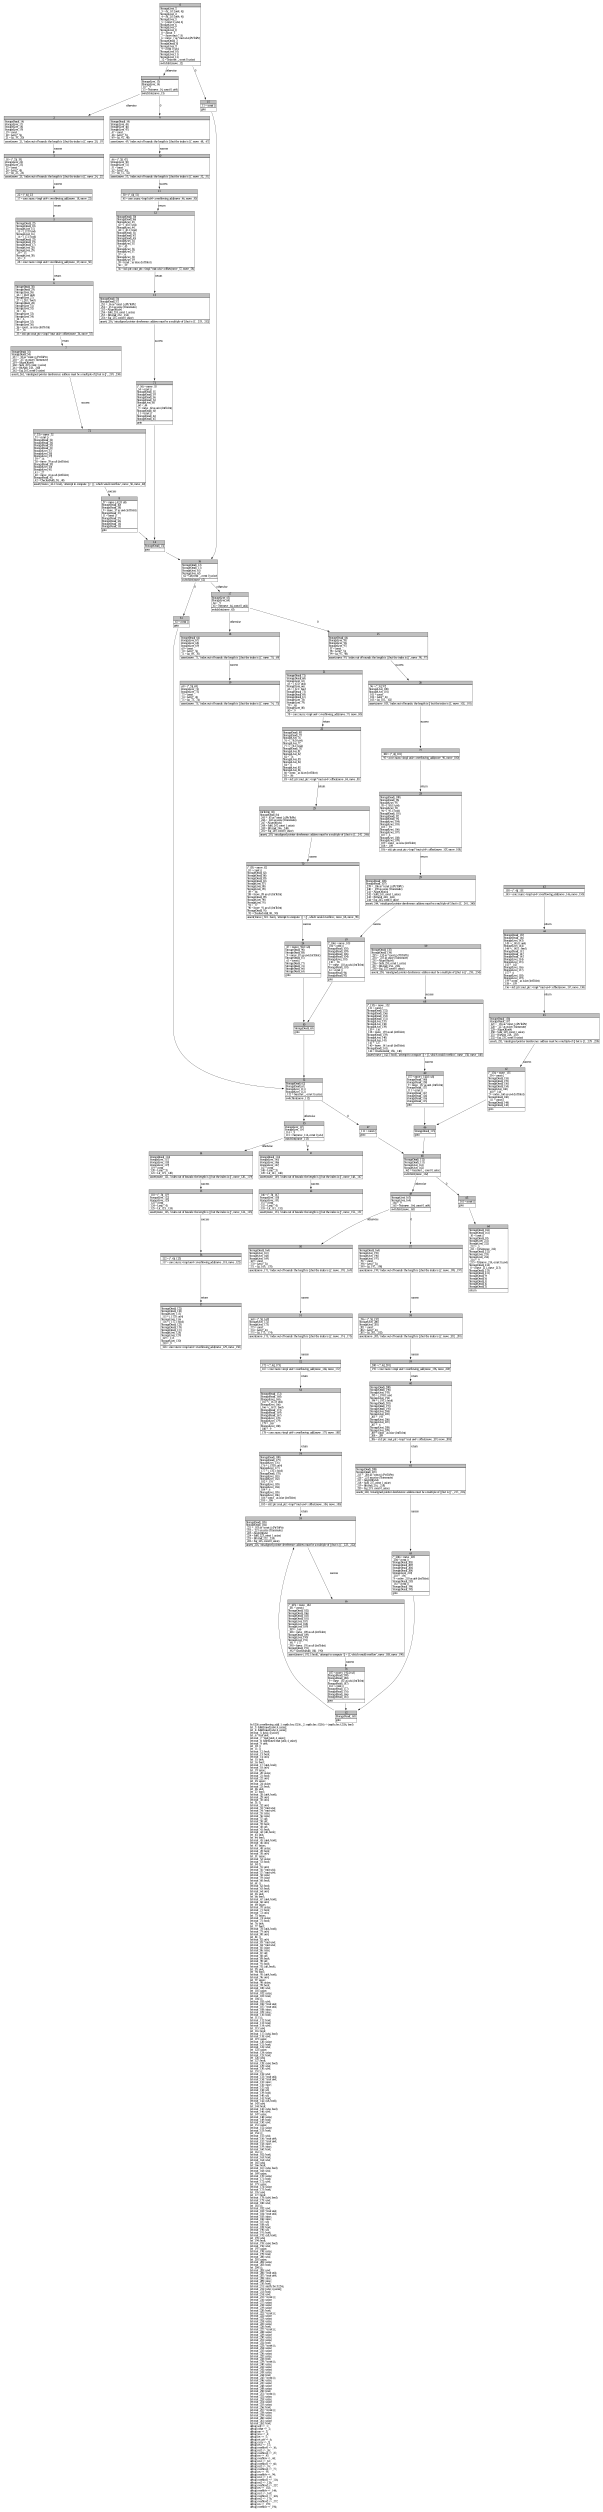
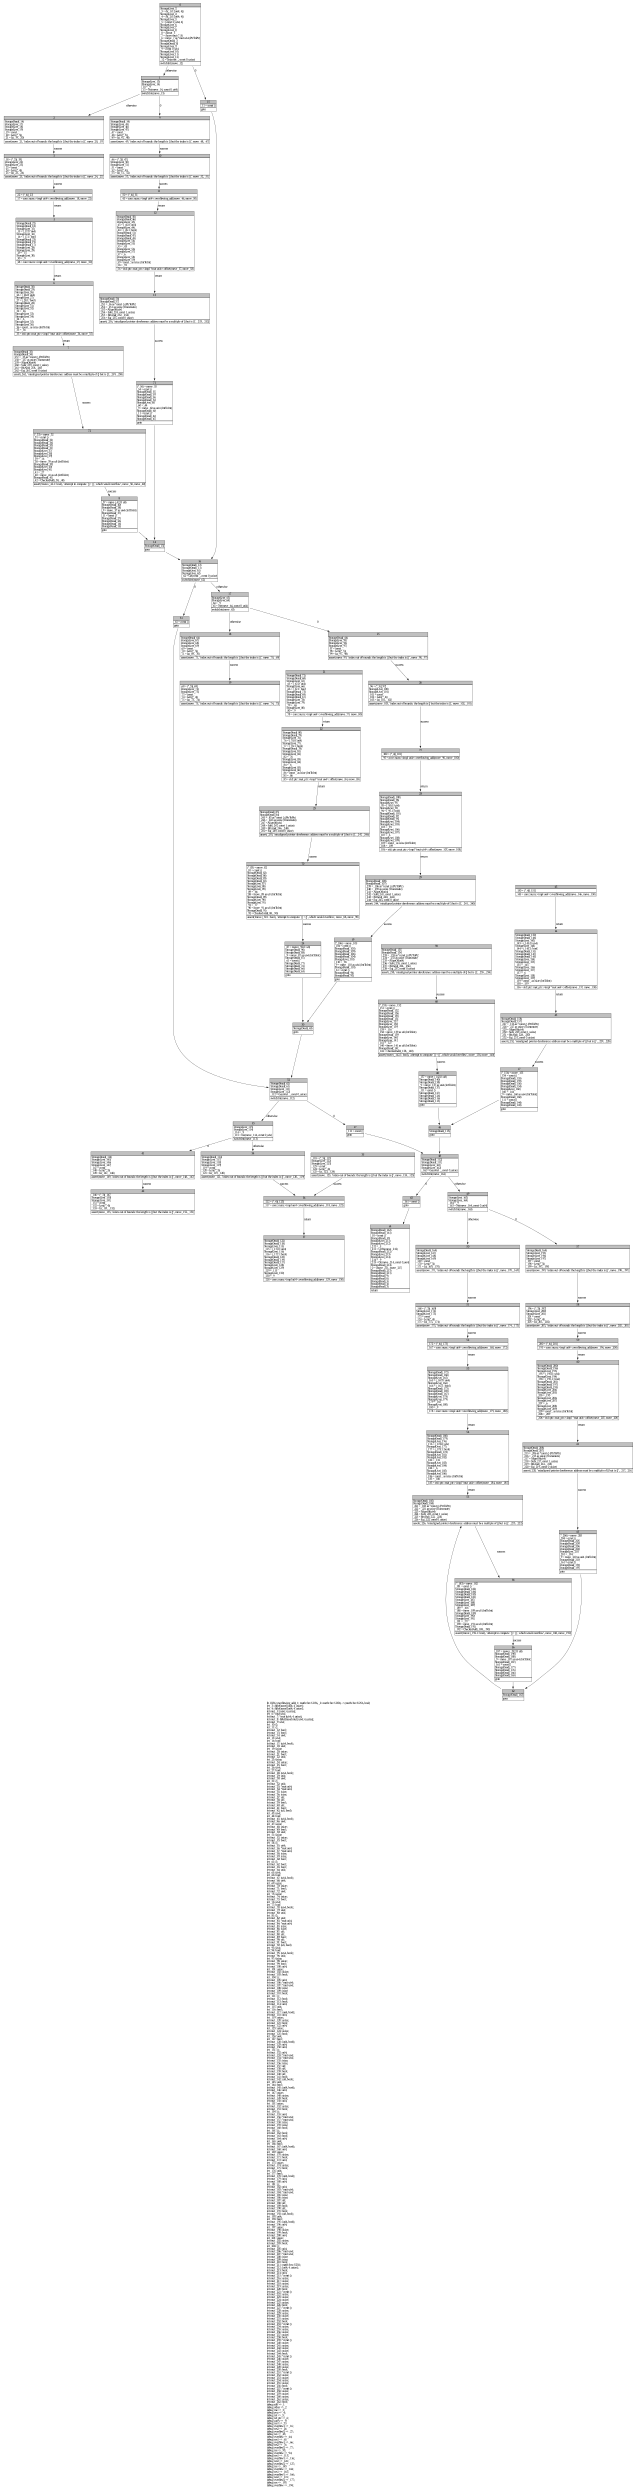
(267, 812) -> (270, 812)
(201, 1183) -> (283, 1187)
